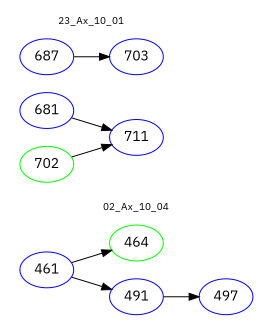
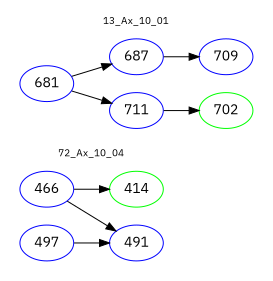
(92, 21) -> (136, 21)
(136, 57) -> (226, 57)
none -> (87, 72)
(87, 152) -> (176, 111)
(136, 208) -> (92, 154)
(136, 243) -> (136, 189)
(47, 270) -> (47, 189)
(176, 297) -> (87, 243)
